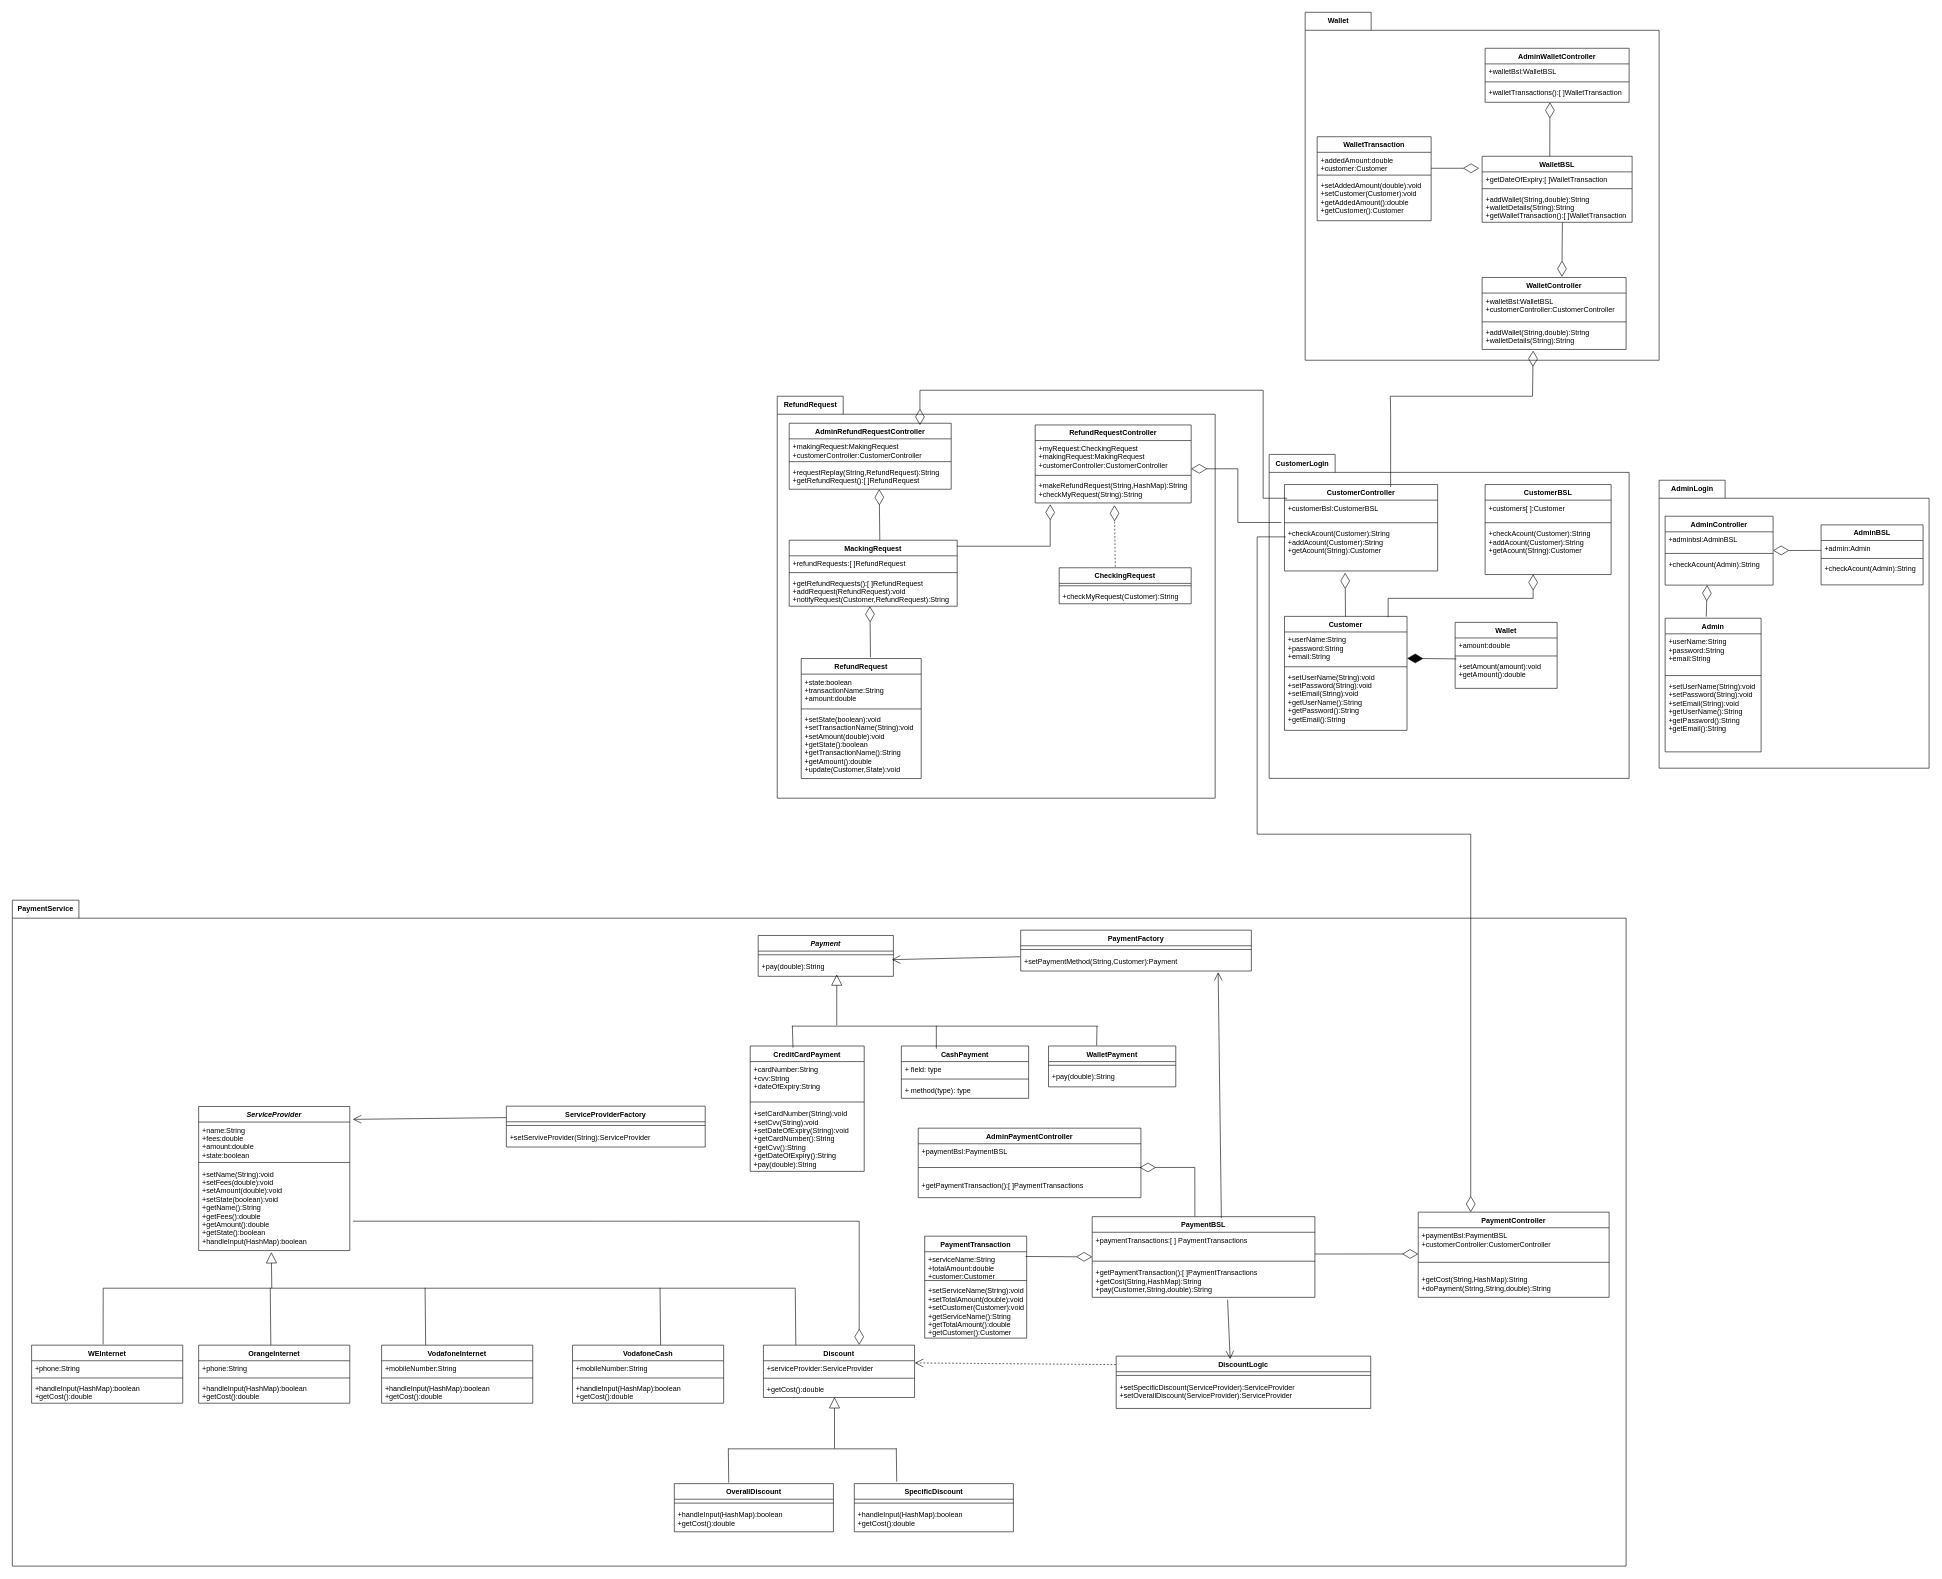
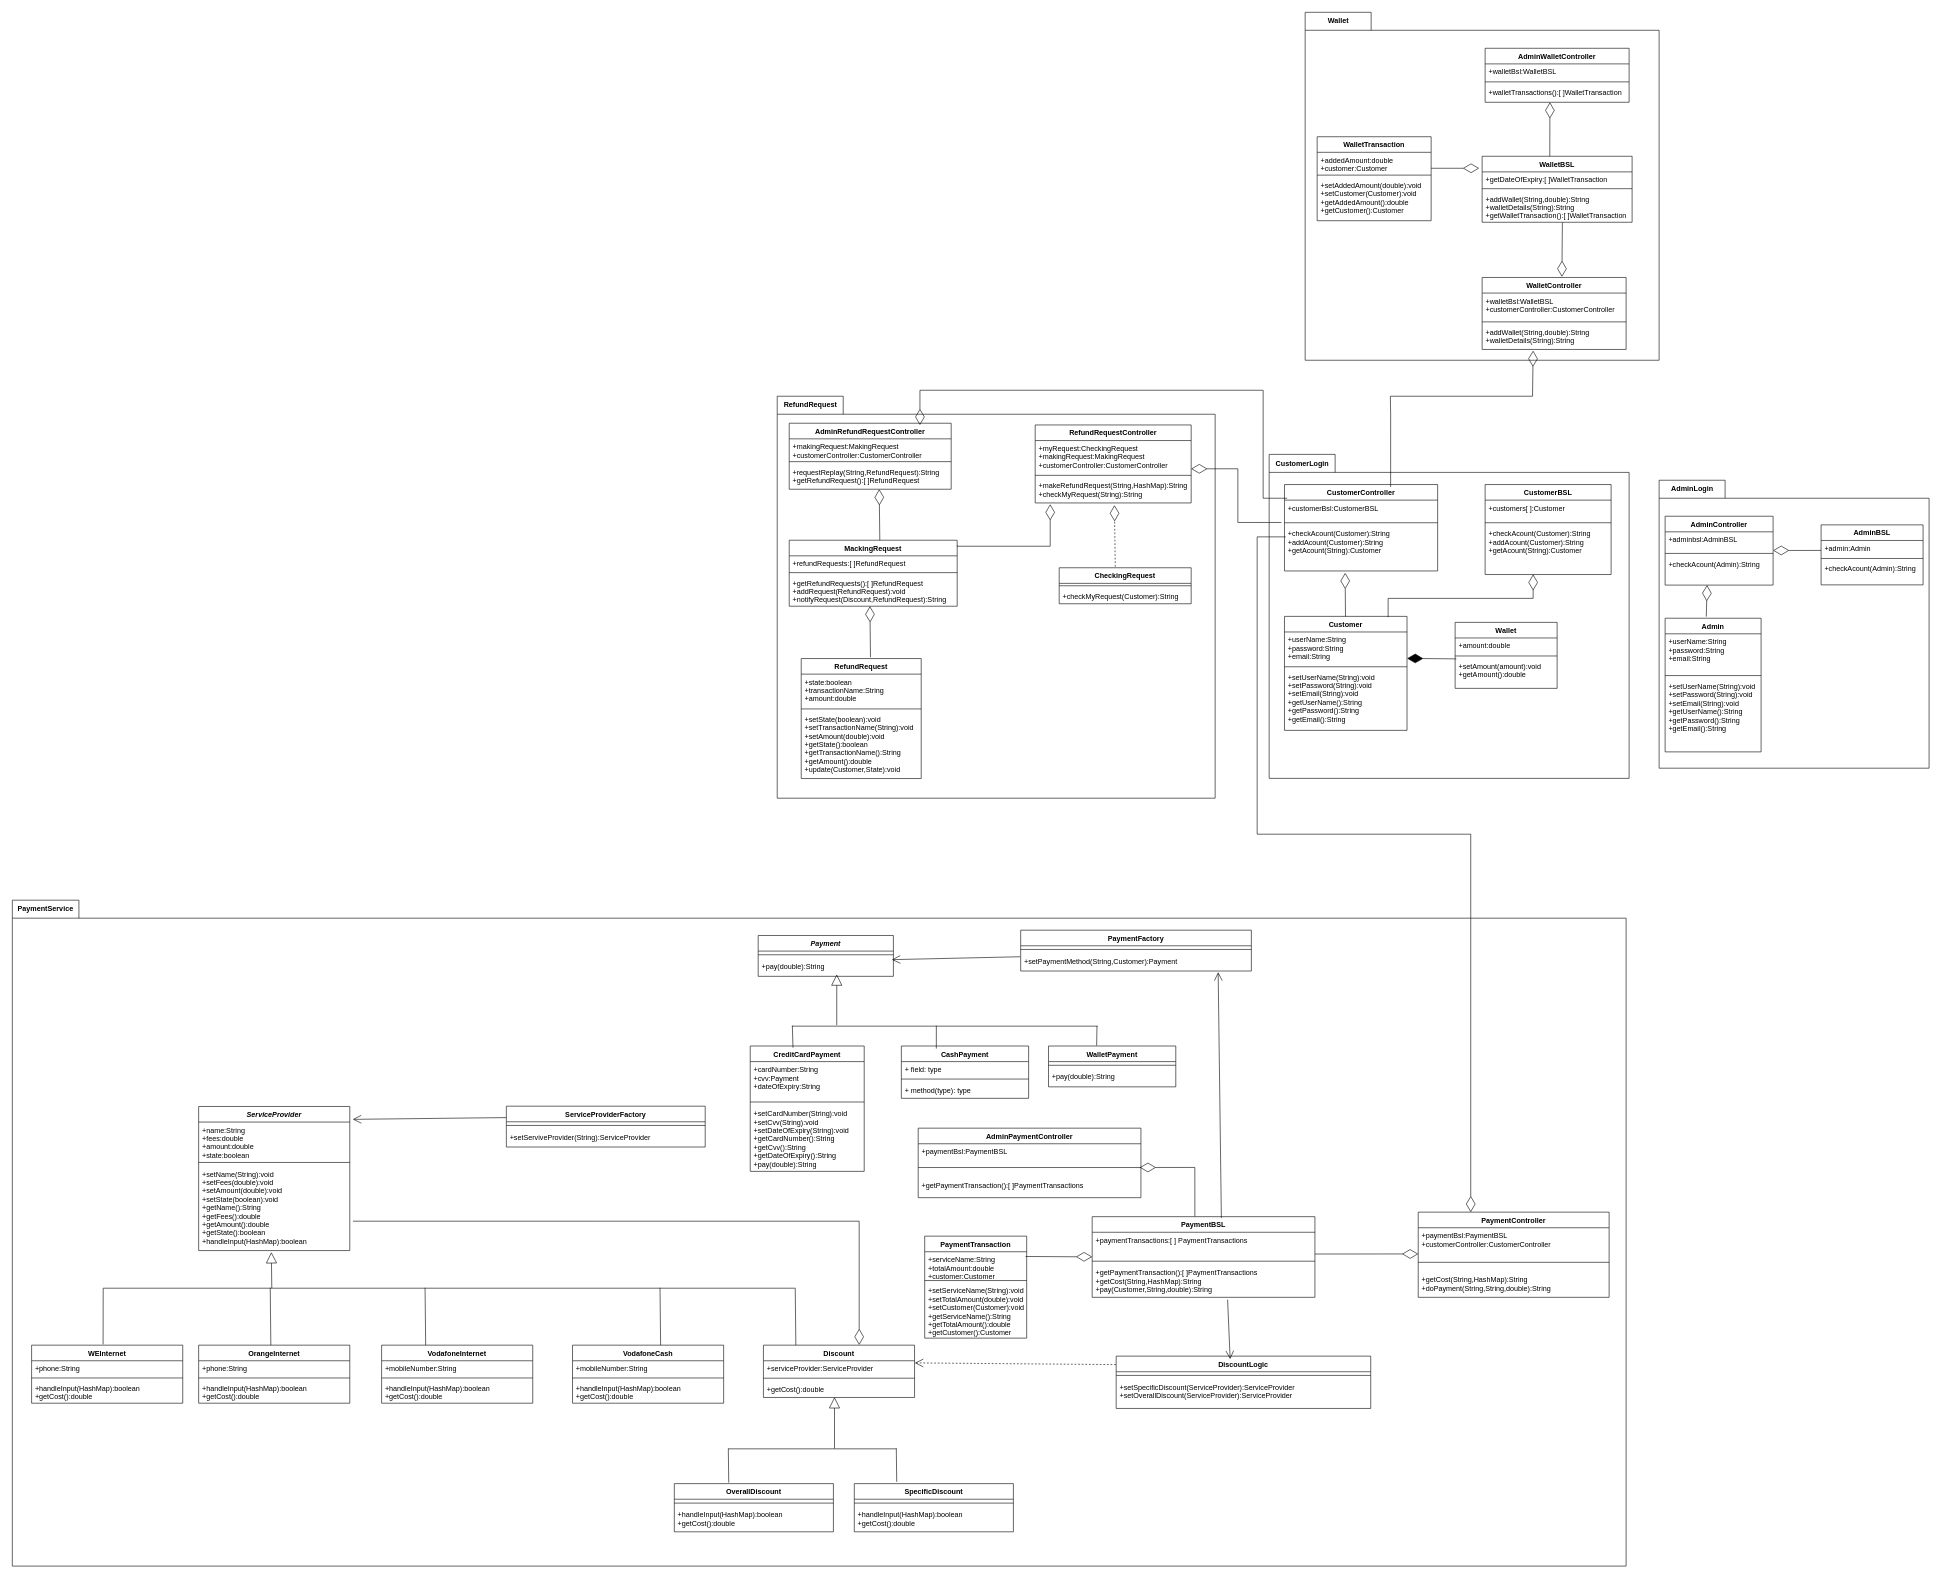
(865, 583) -> (865, 583)
(788, 1070) -> (788, 1070)
